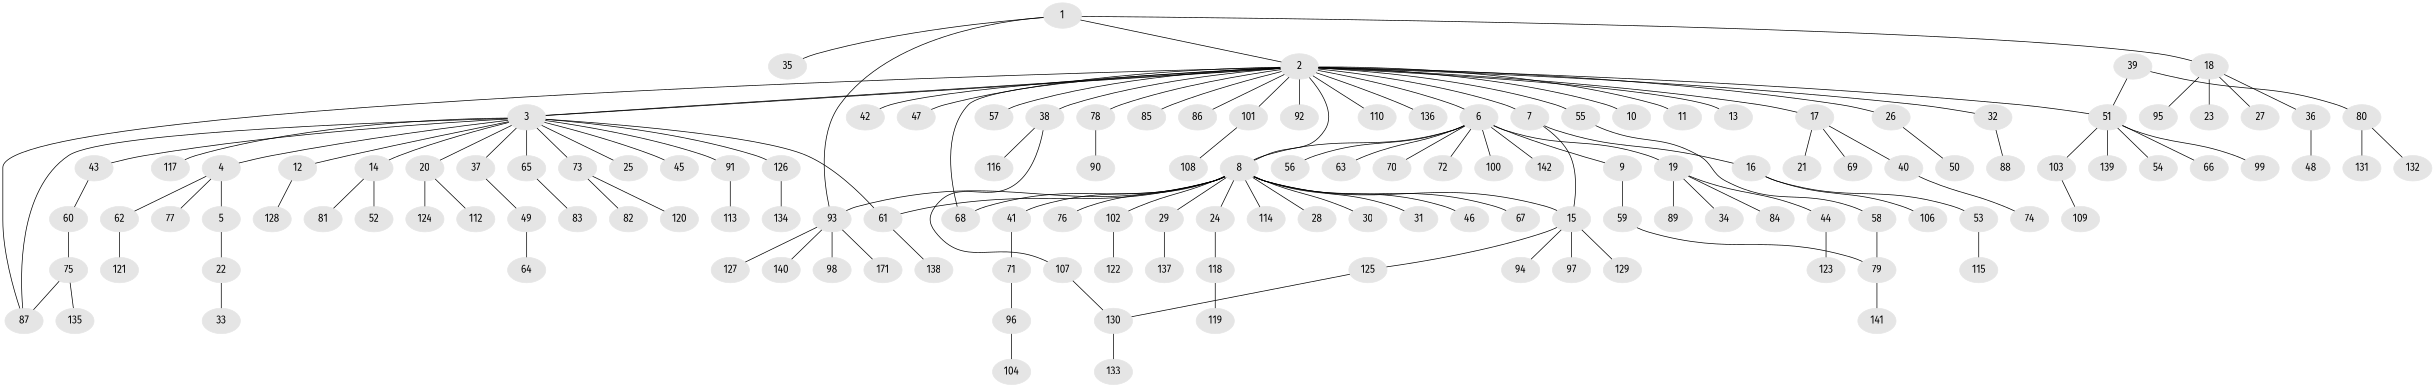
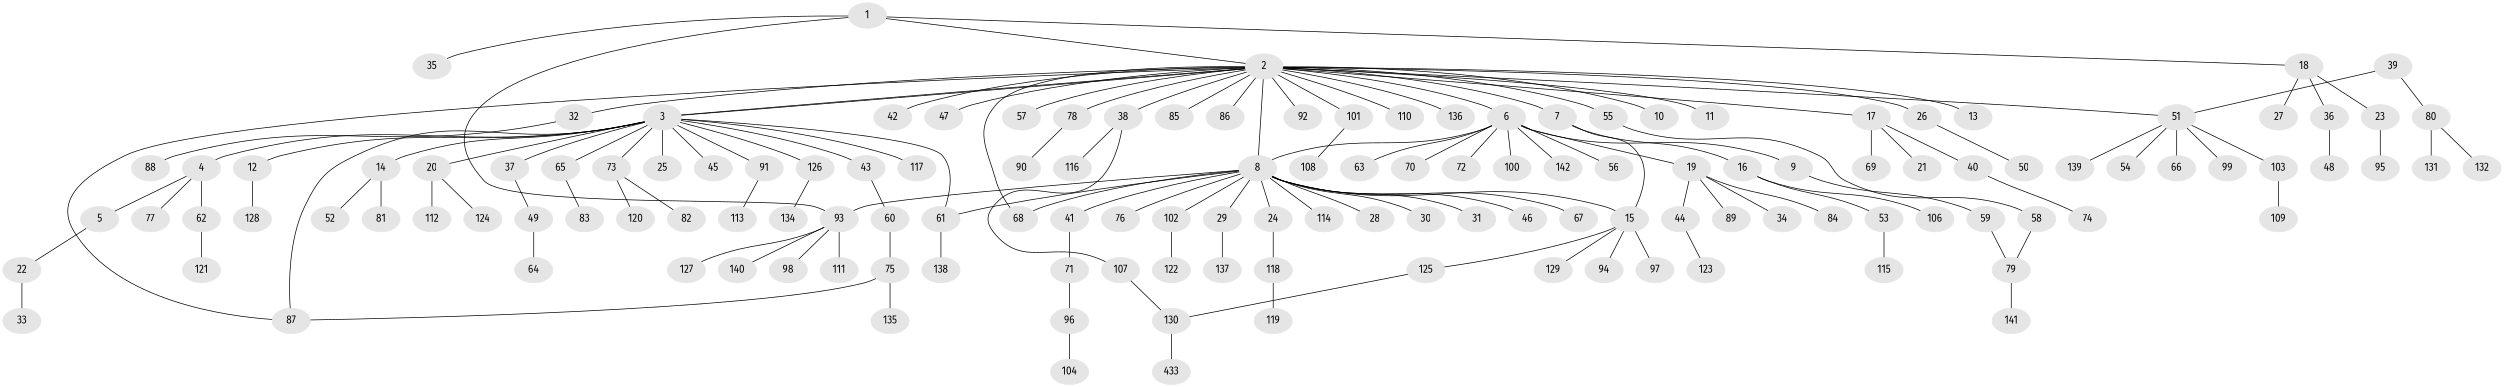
(2184, 92) -> (2380, 143)
(883, 270) -> (839, 270)
(1113, 372) -> (1171, 372)
